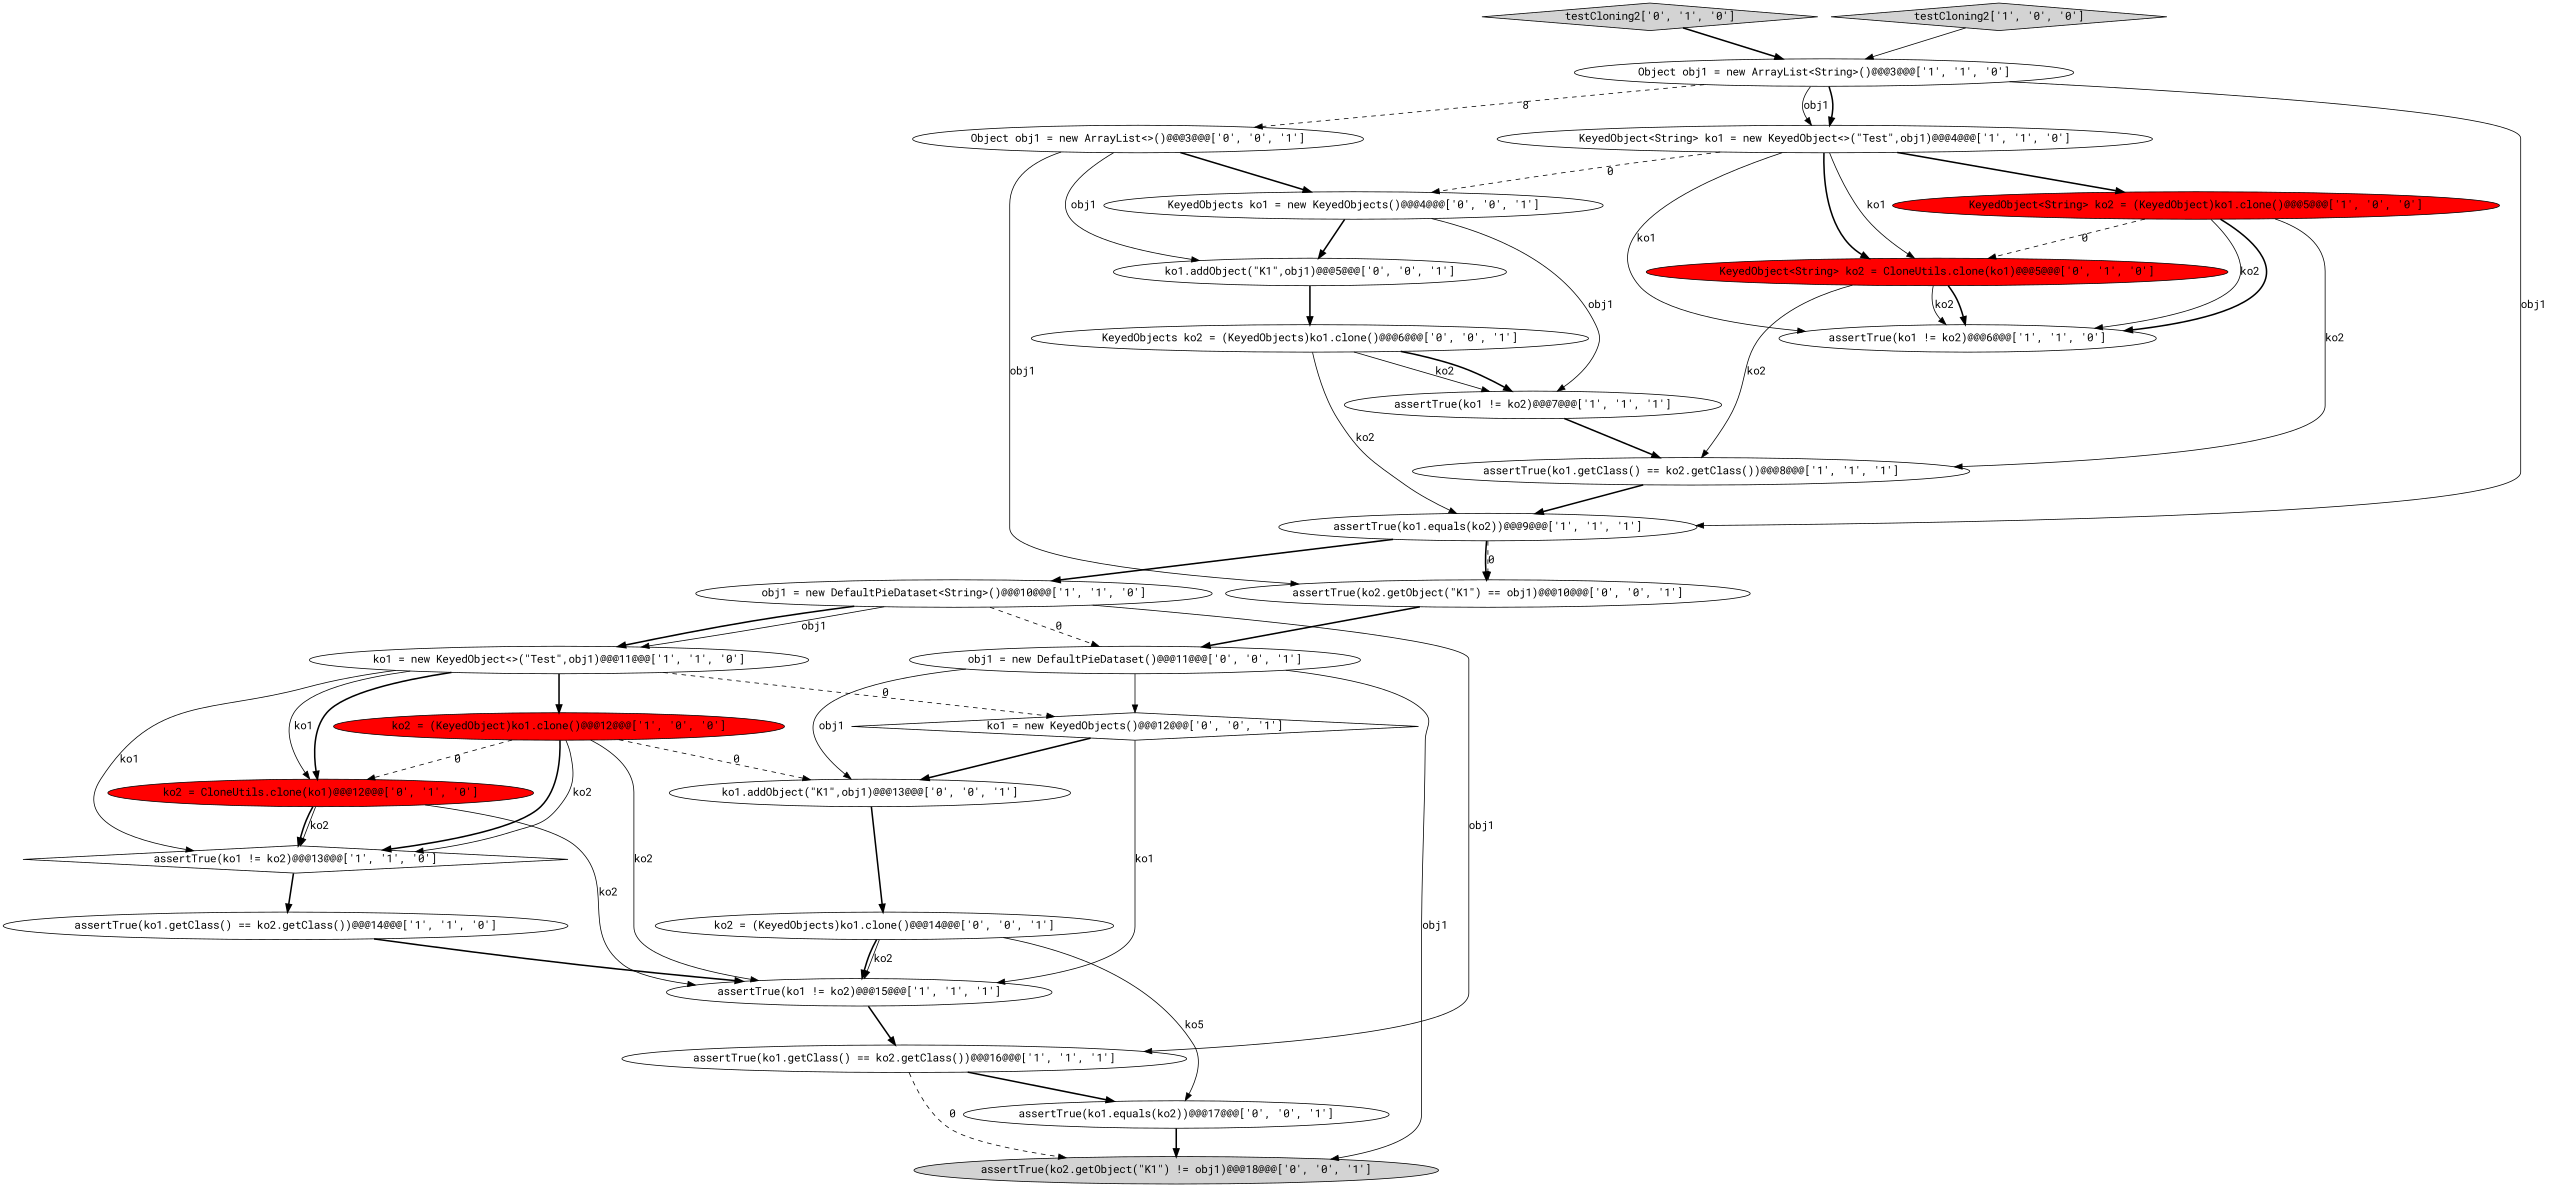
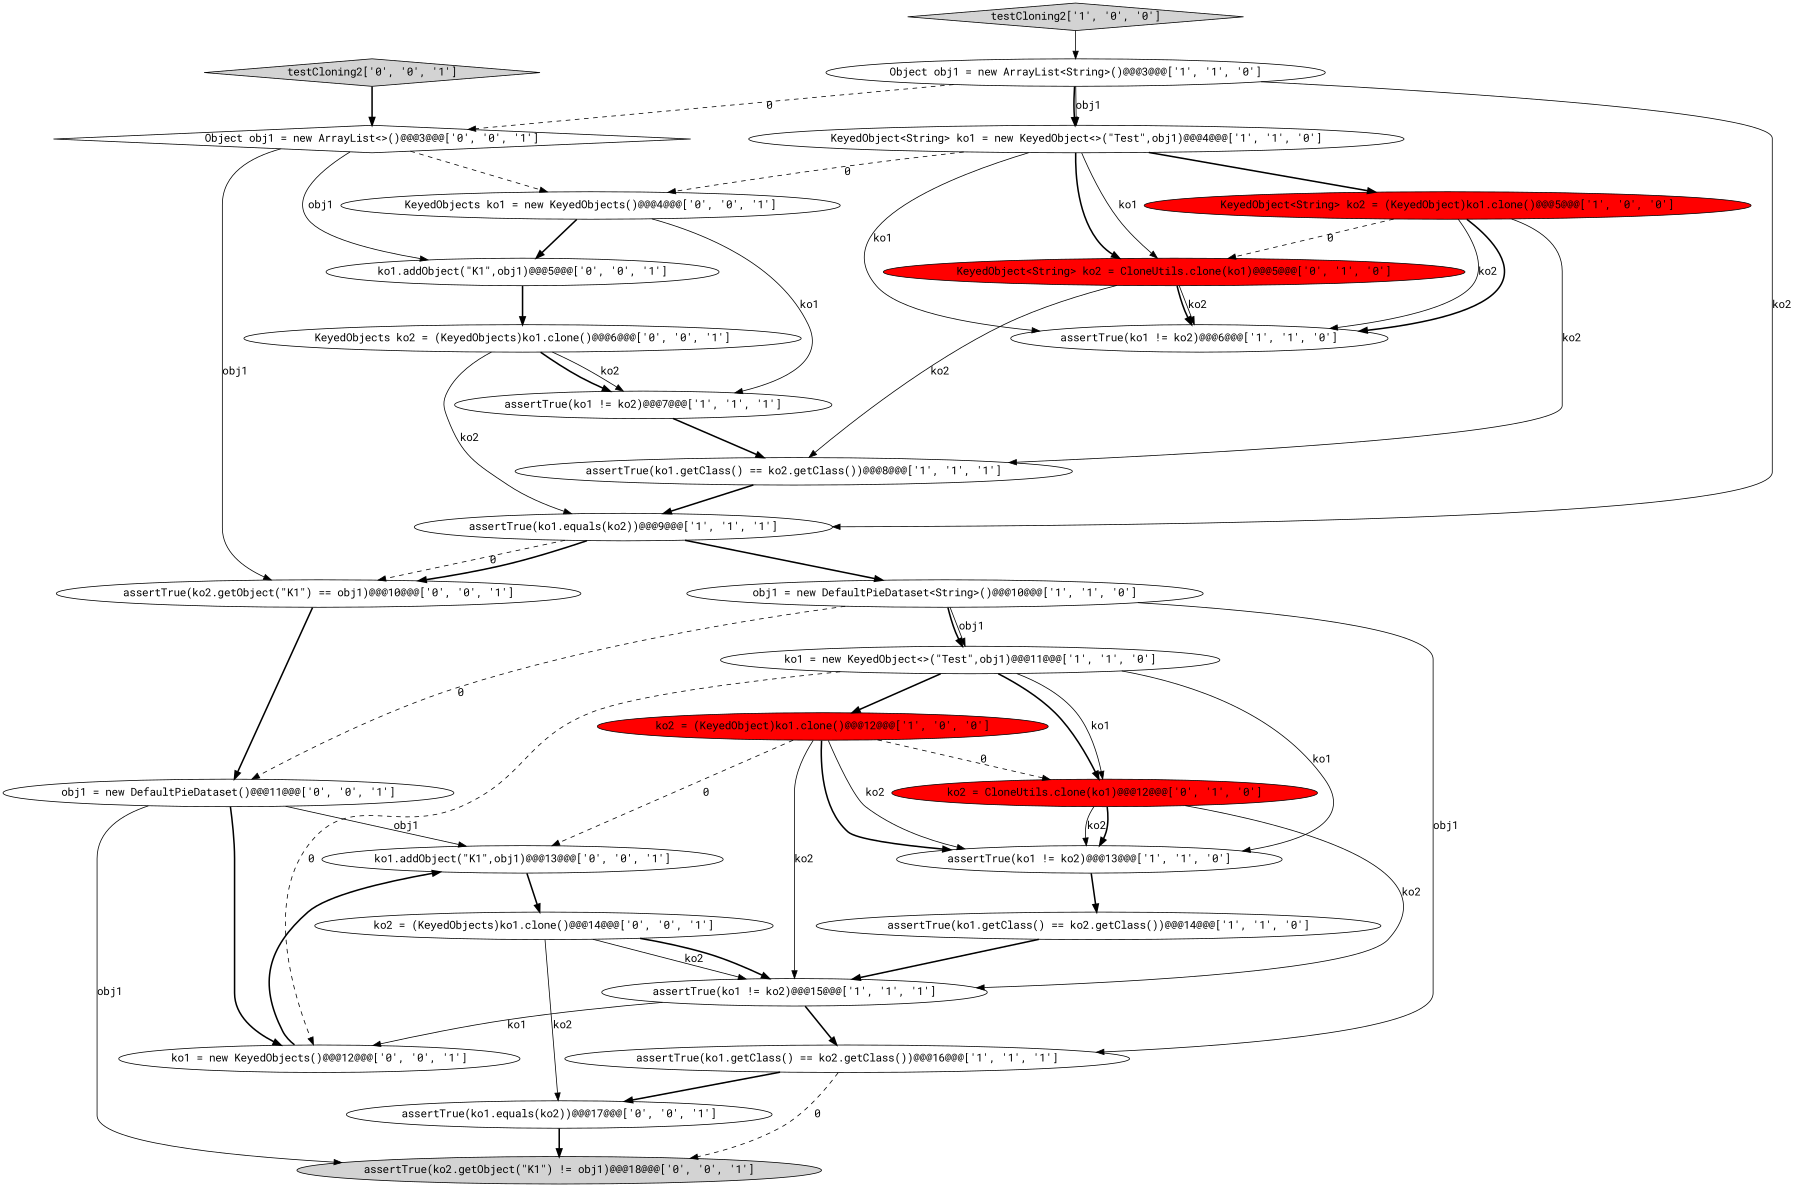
(1650, 17) -> none
none -> (372, 73)
(1526, 106) -> (770, 106)
(1138, 139) -> (372, 139)
(1242, 171) -> (475, 170)
(1601, 305) -> (809, 305)
(2534, 305) -> (1782, 305)
(1135, 689) -> (235, 933)
(1135, 726) -> (319, 1059)
(295, 859) -> (1089, 859)
(1135, 908) -> (521, 1018)
(1194, 1026) -> (563, 1026)
